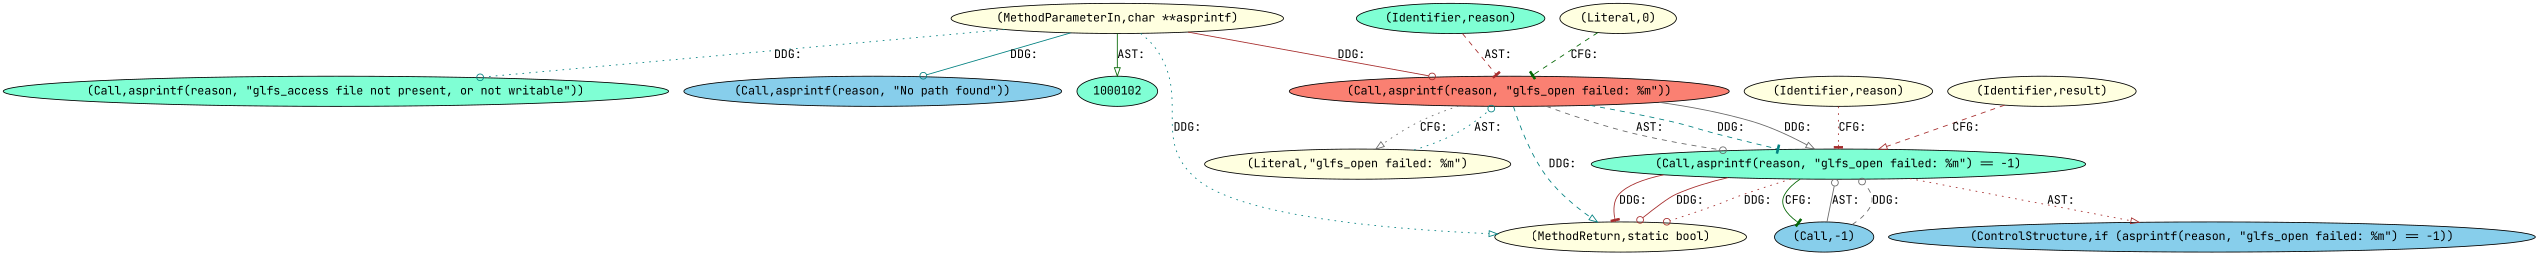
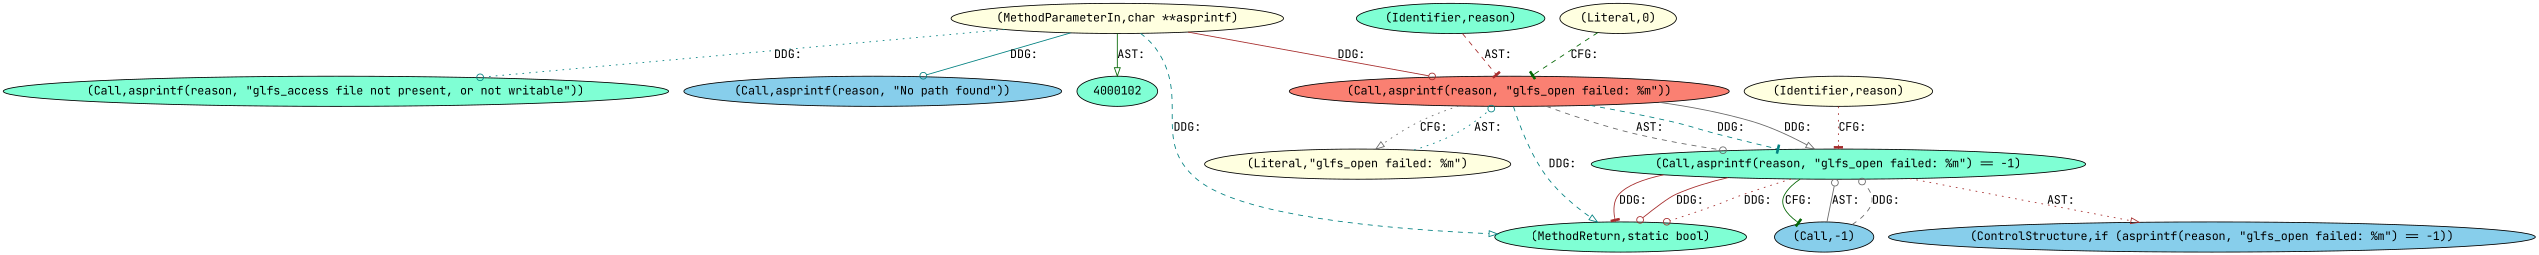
(1117, 91) -> (1117, 91)
(2042, 91) -> none
(1259, 206) -> (1259, 206)
(1621, 237) -> (1621, 237)
